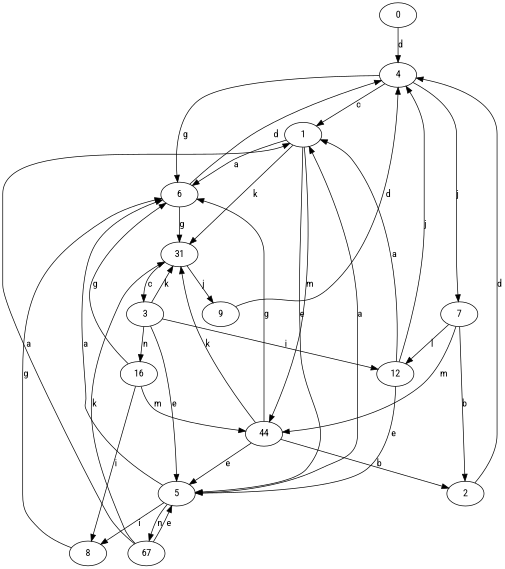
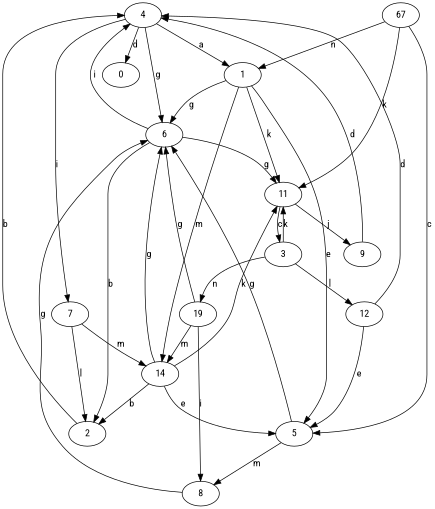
(398, 42) -> (133, 42)
(359, 105) -> (201, 45)
(276, 135) -> (95, 75)
(236, 165) -> (191, 105)
(458, 195) -> (57, 165)
(426, 224) -> (403, 165)
(388, 241) -> none
(179, 254) -> (283, 195)
none -> (108, 271)
(499, 284) -> (5, 224)
(430, 342) -> none
(29, 344) -> (333, 45)
(86, 344) -> (252, 284)
(286, 344) -> (330, 284)
(139, 374) -> (198, 314)
(358, 381) -> none
(170, 399) -> none
(464, 404) -> (81, 374)
(264, 434) -> (160, 374)
(157, 518) -> none
(140, 524) -> (257, 464)
(169, 524) -> (429, 224)
